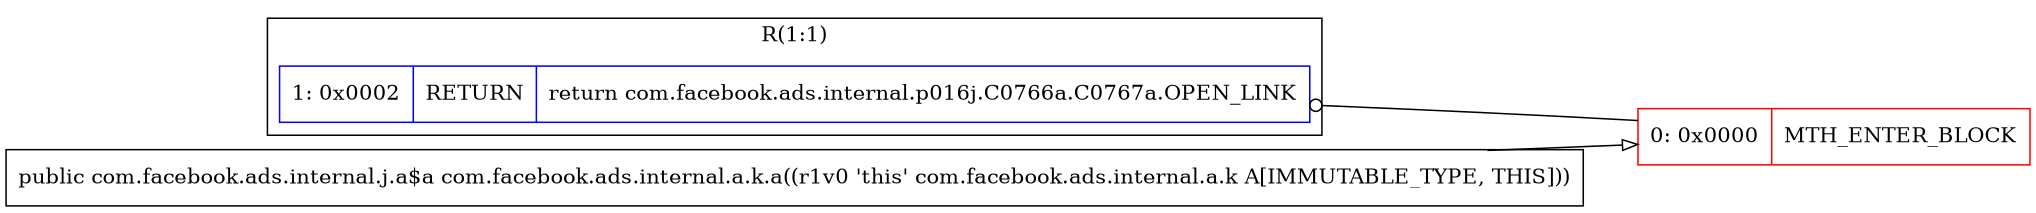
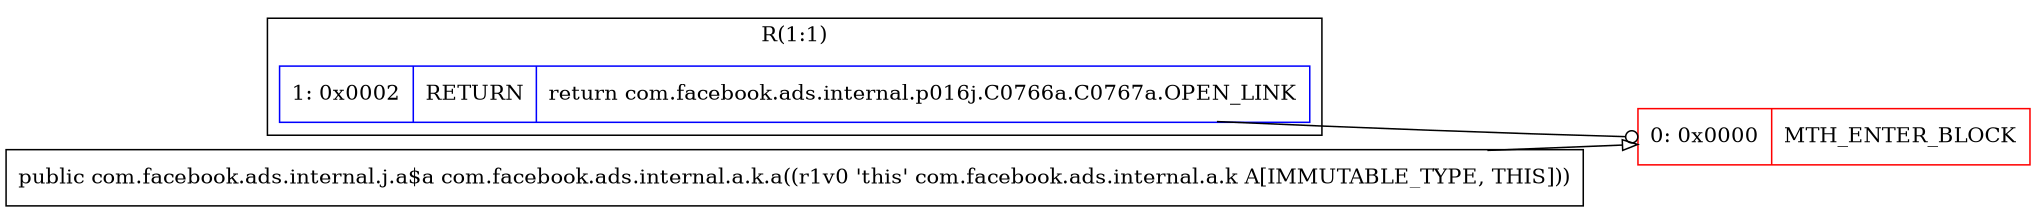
(1480, 113) -> (1421, 130)
